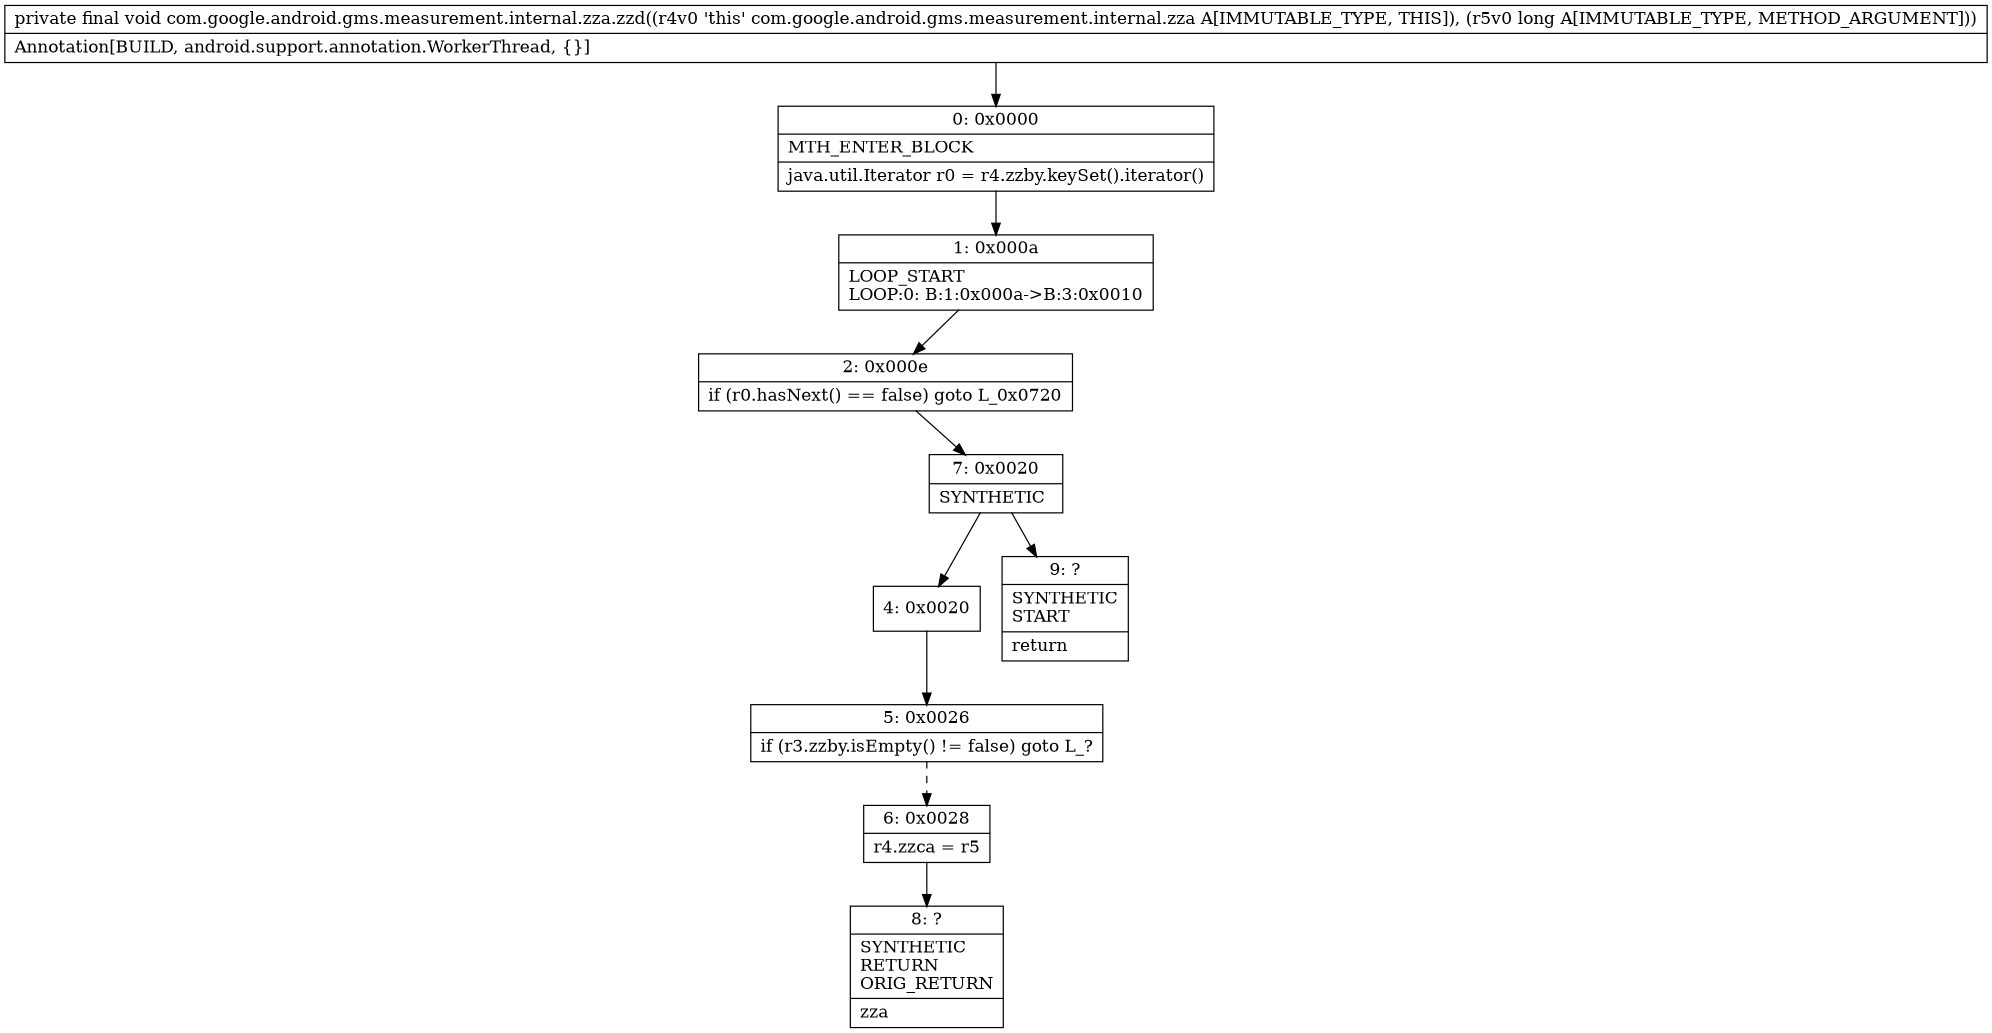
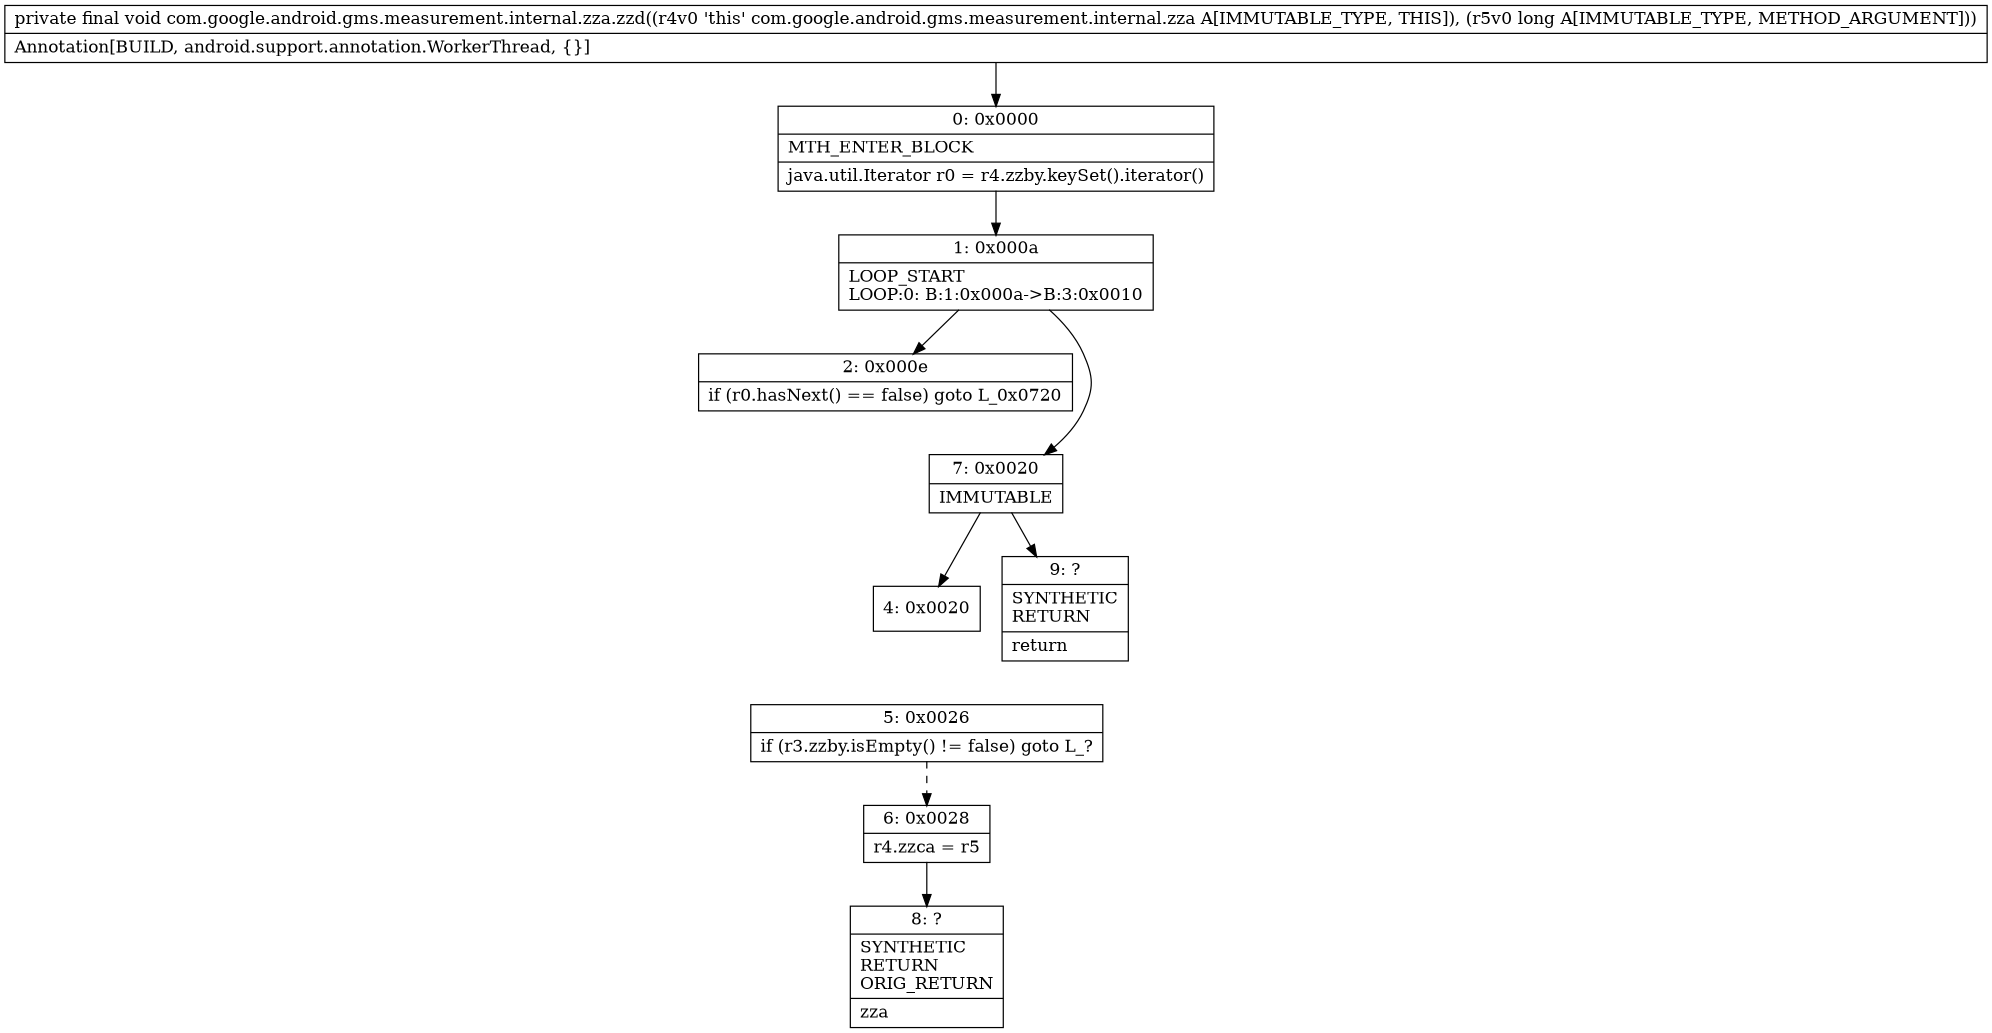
(936, 429) -> (1091, 378)
(992, 498) -> (996, 498)
(1041, 617) -> (1051, 617)
(927, 662) -> none
